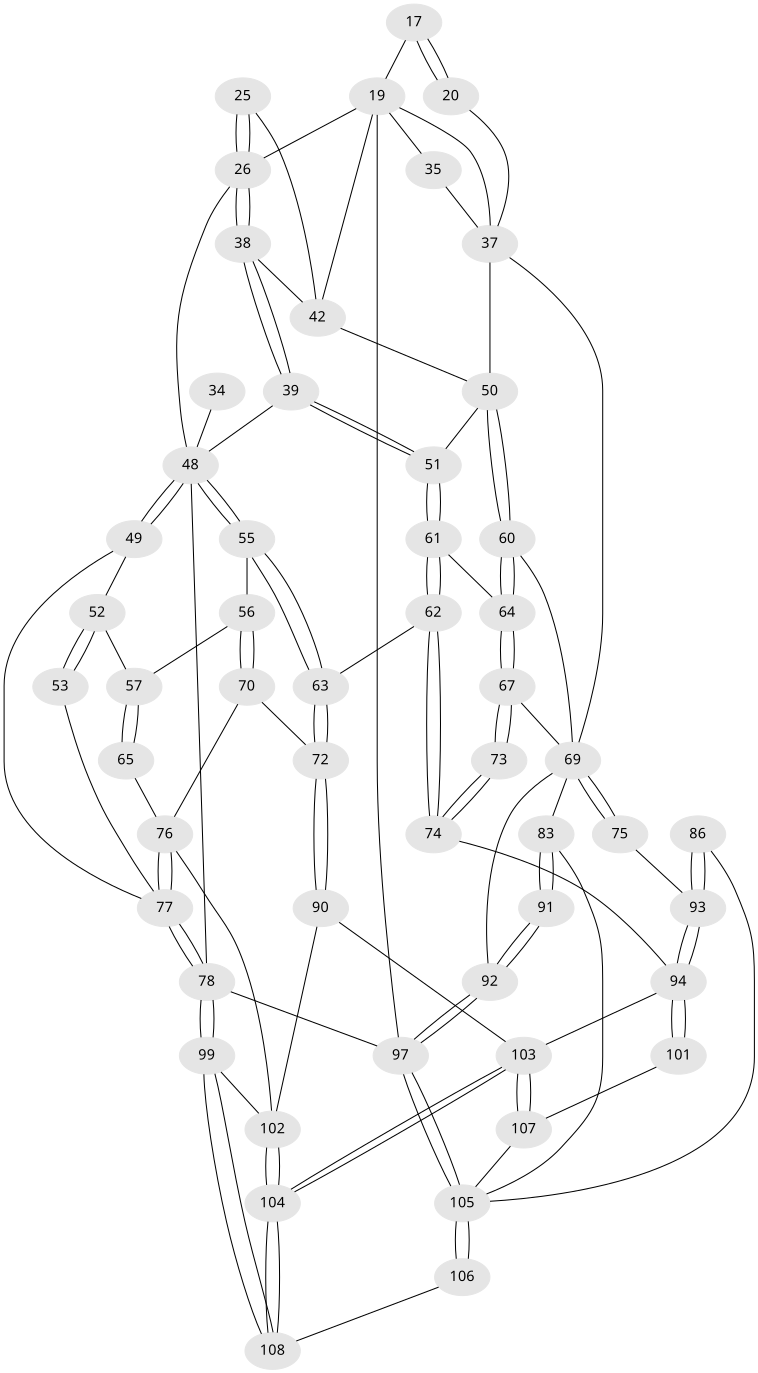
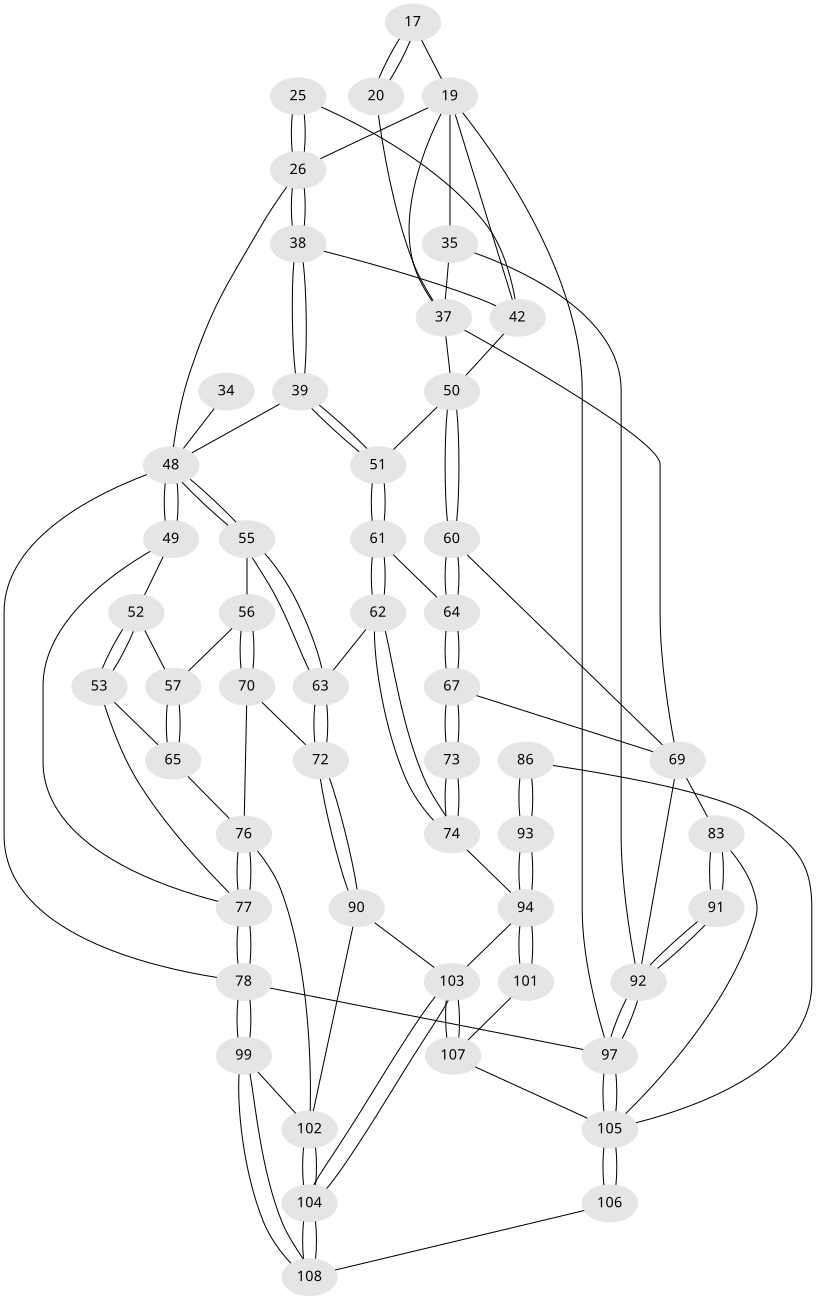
none -> (621, 571)
none -> (136, 724)
(620, 834) -> none
